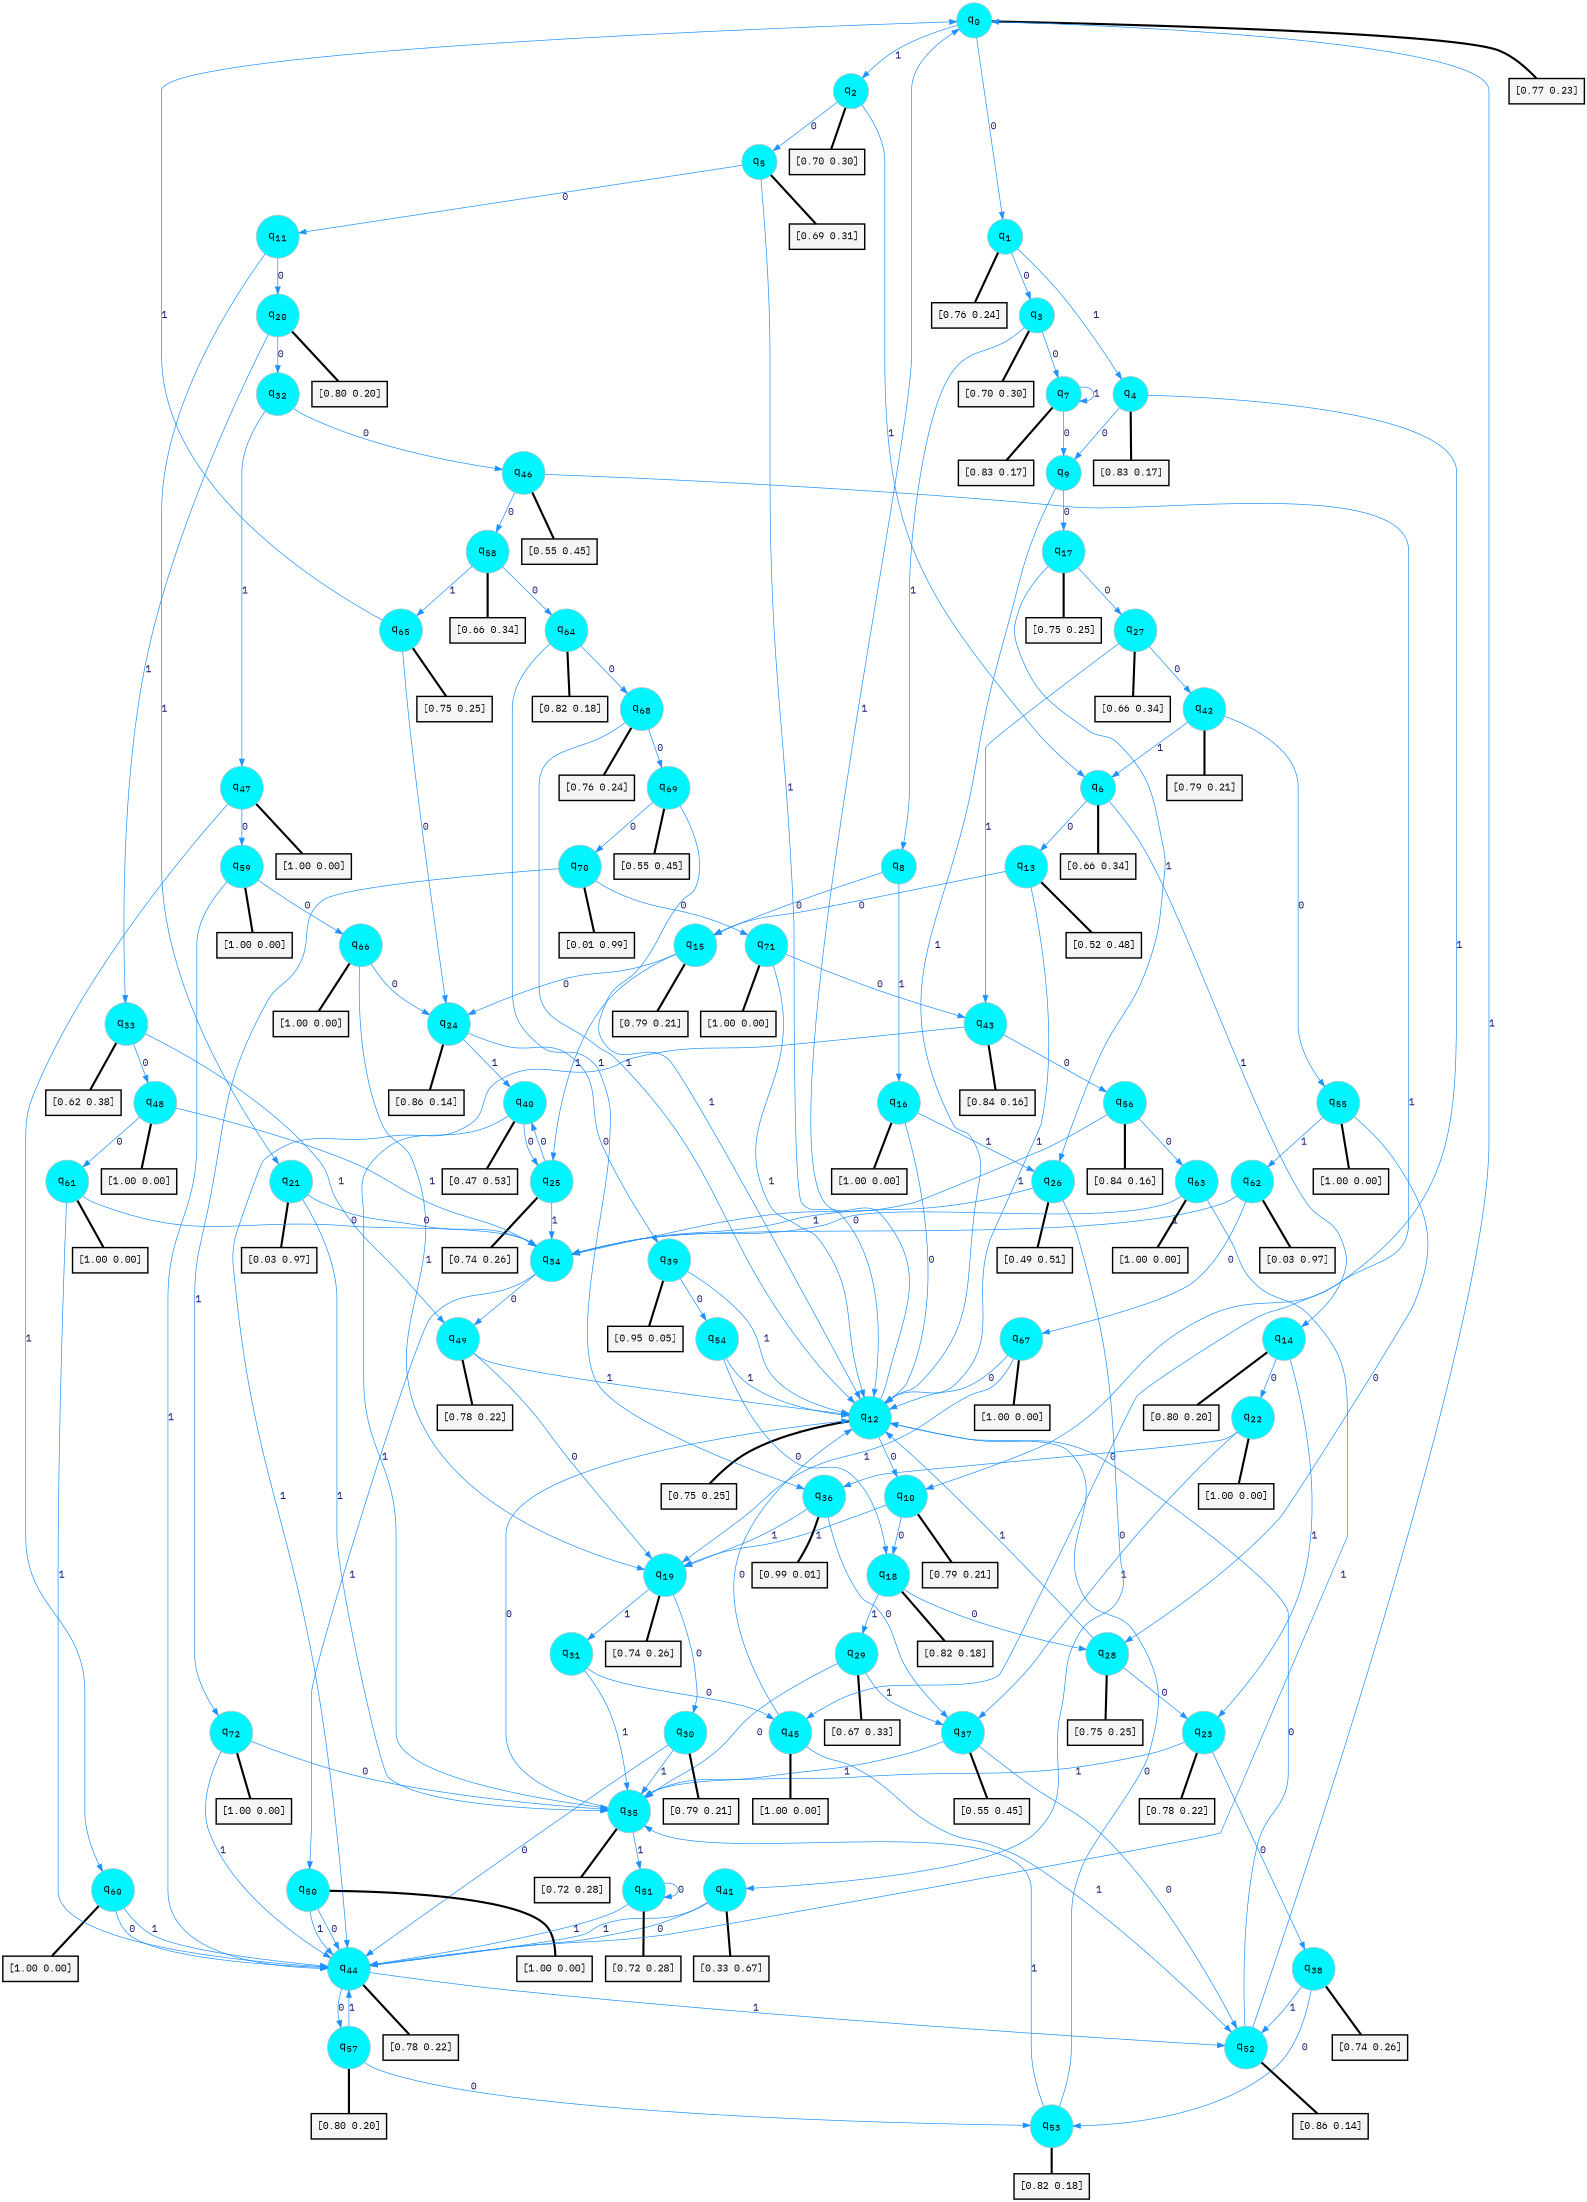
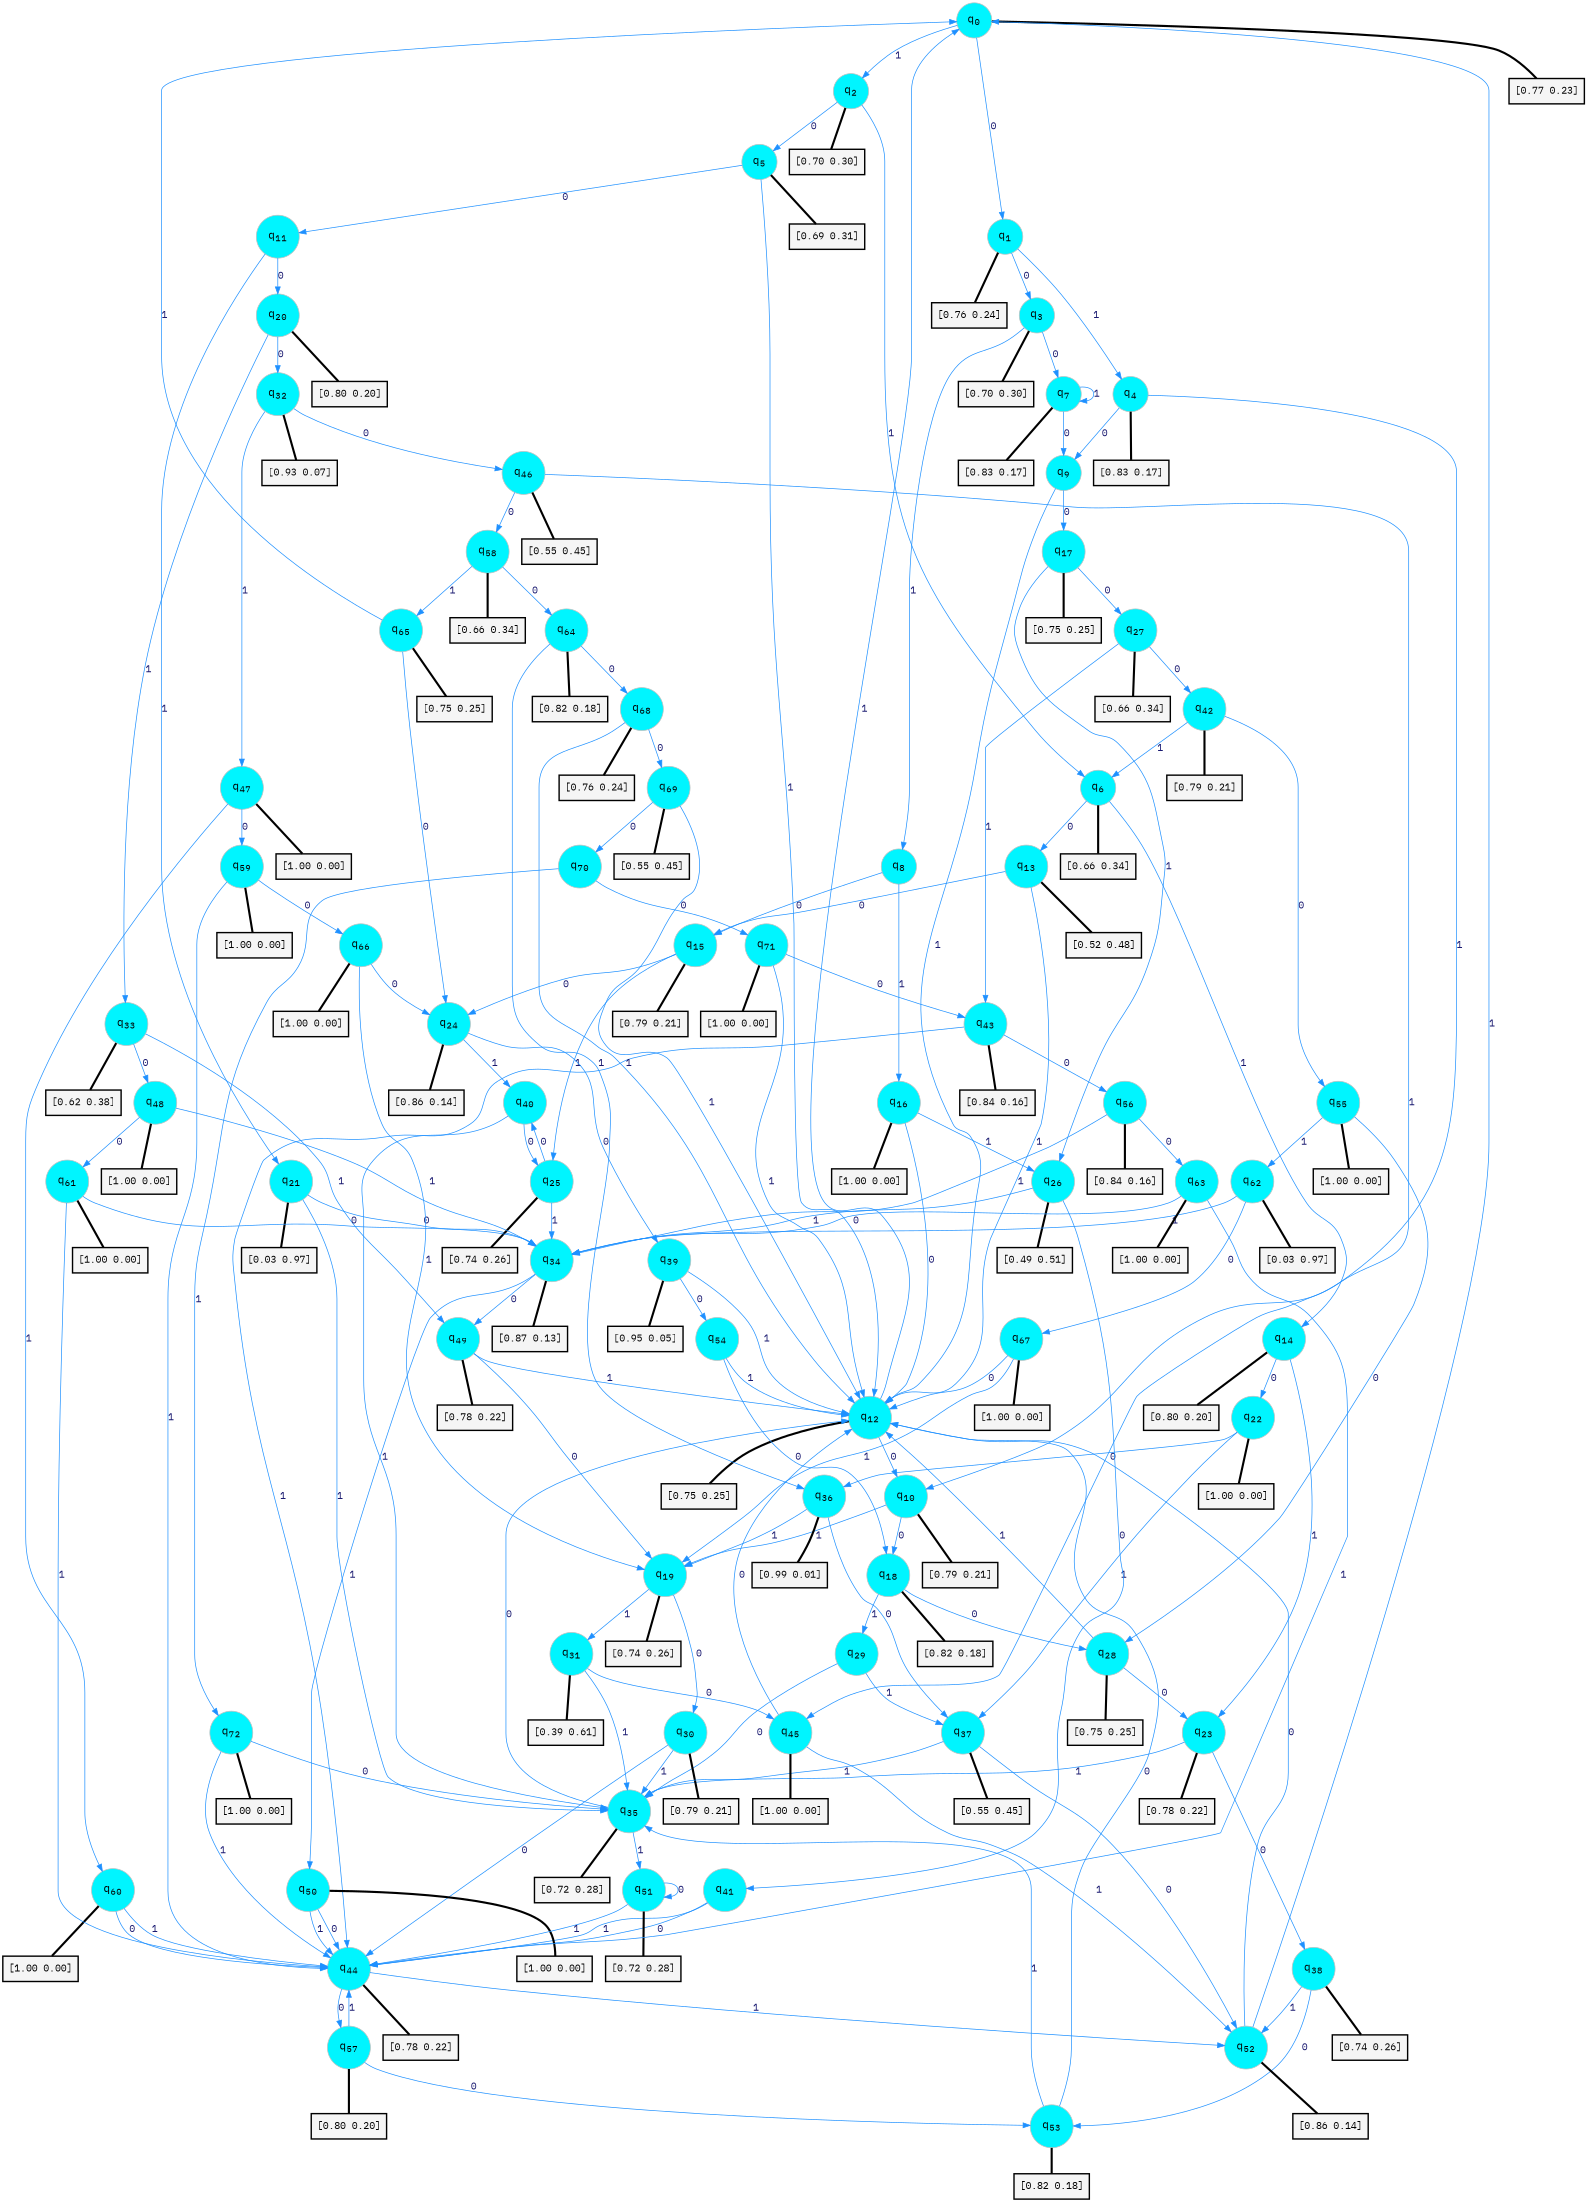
none -> (300, 473)
(597, 945) -> none
(480, 1182) -> none
none -> (530, 1339)
none -> (566, 1733)
(862, 1733) -> none
(731, 1969) -> none
